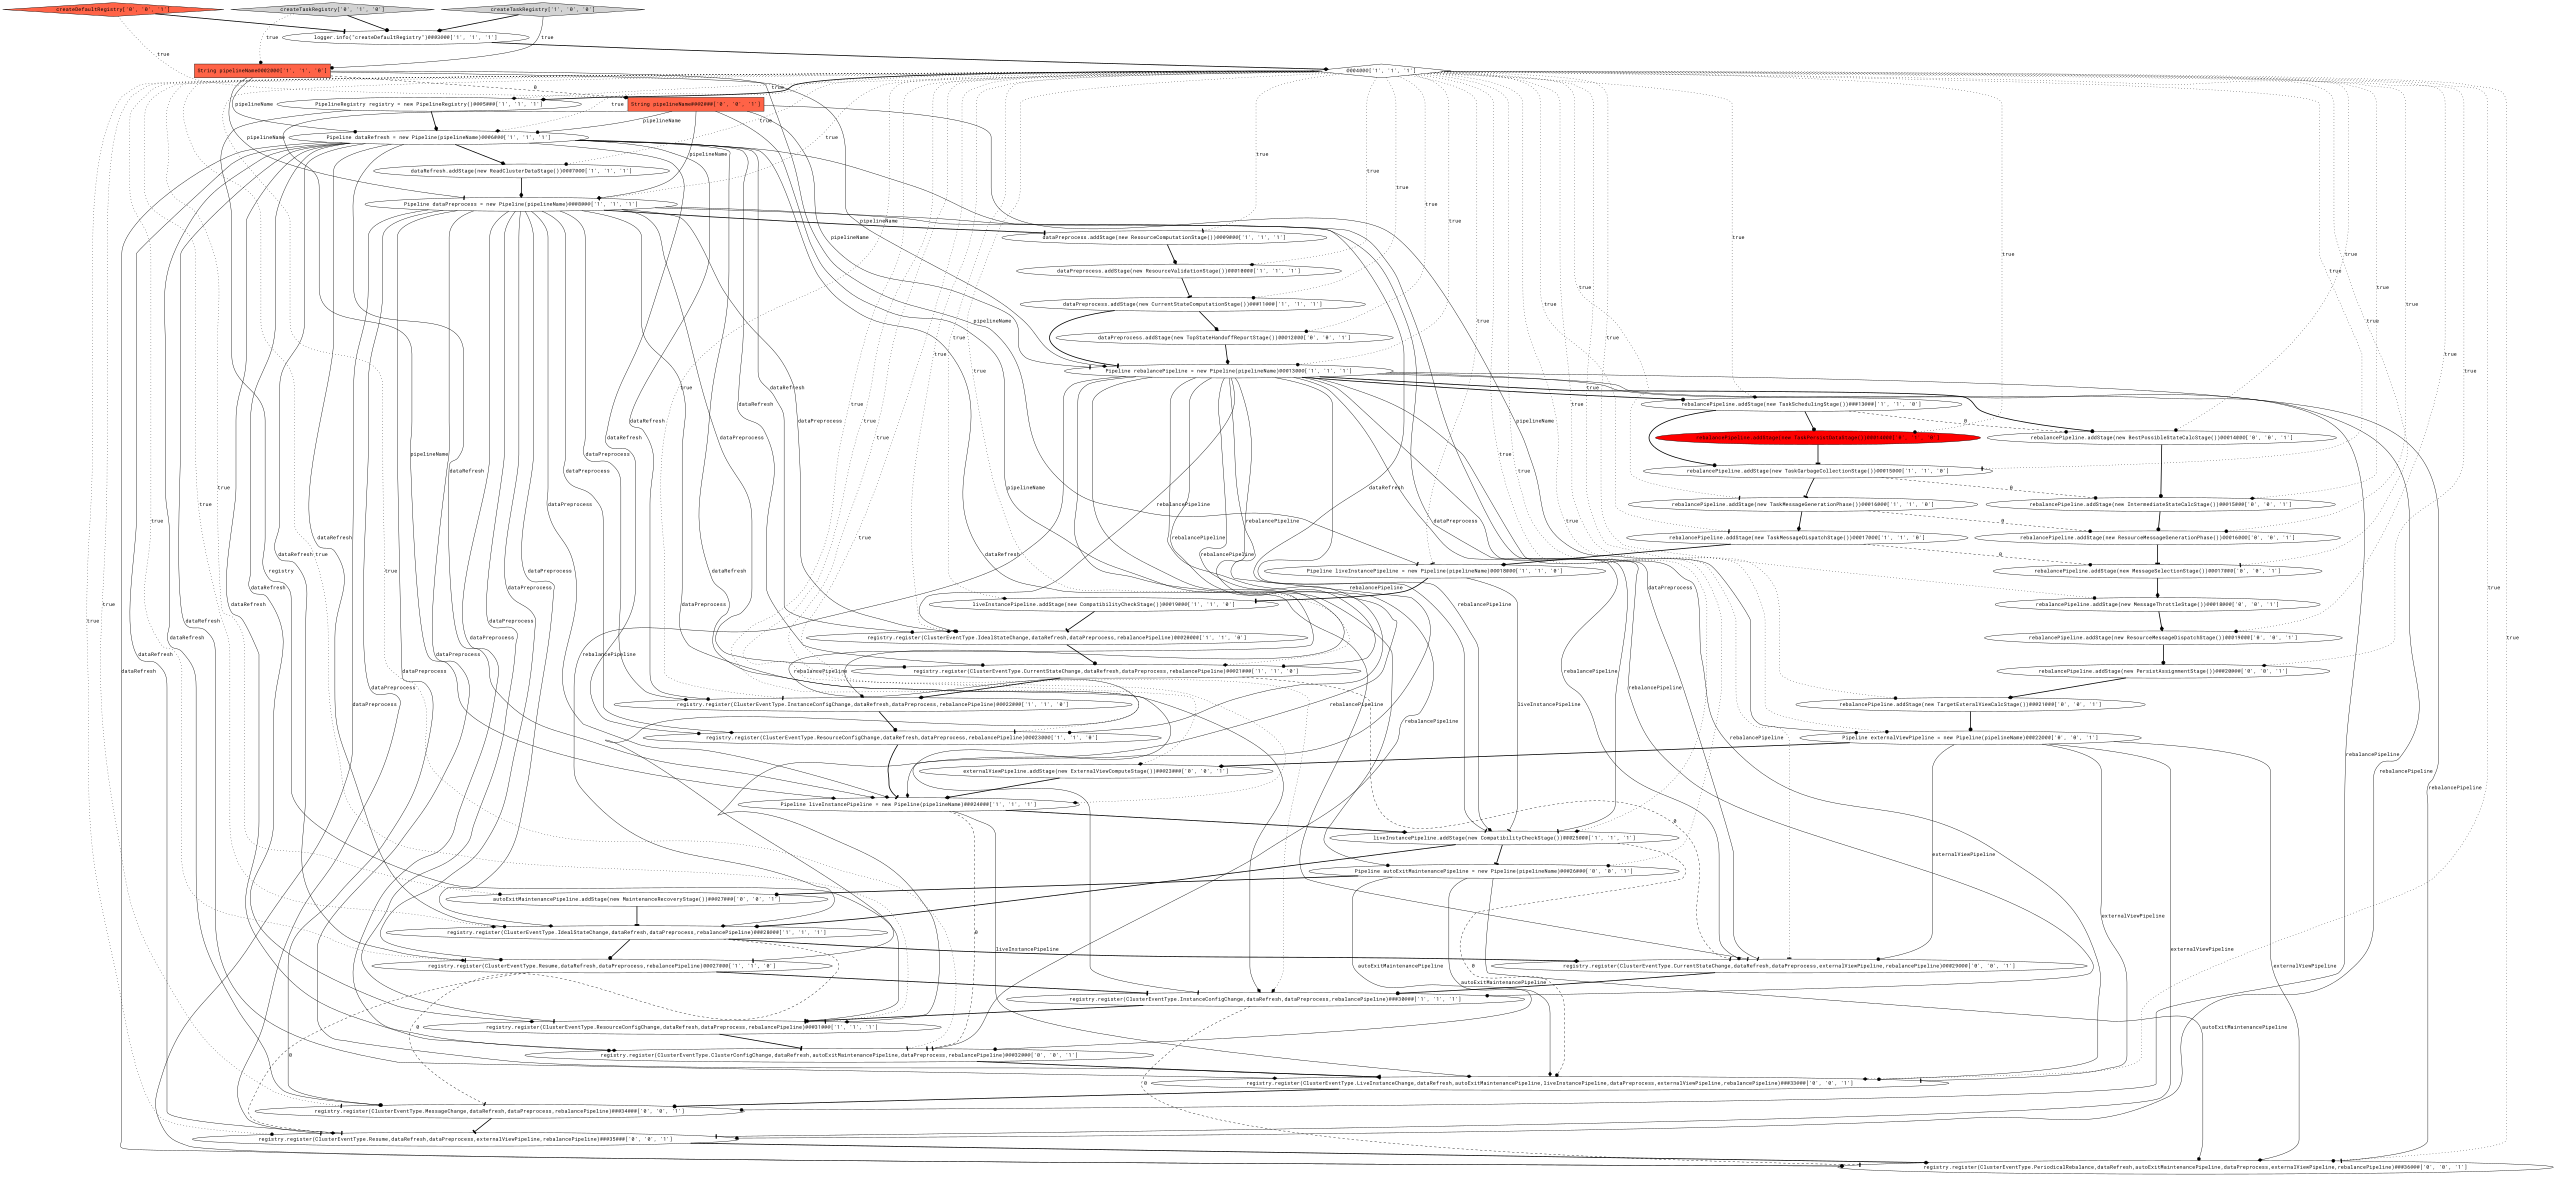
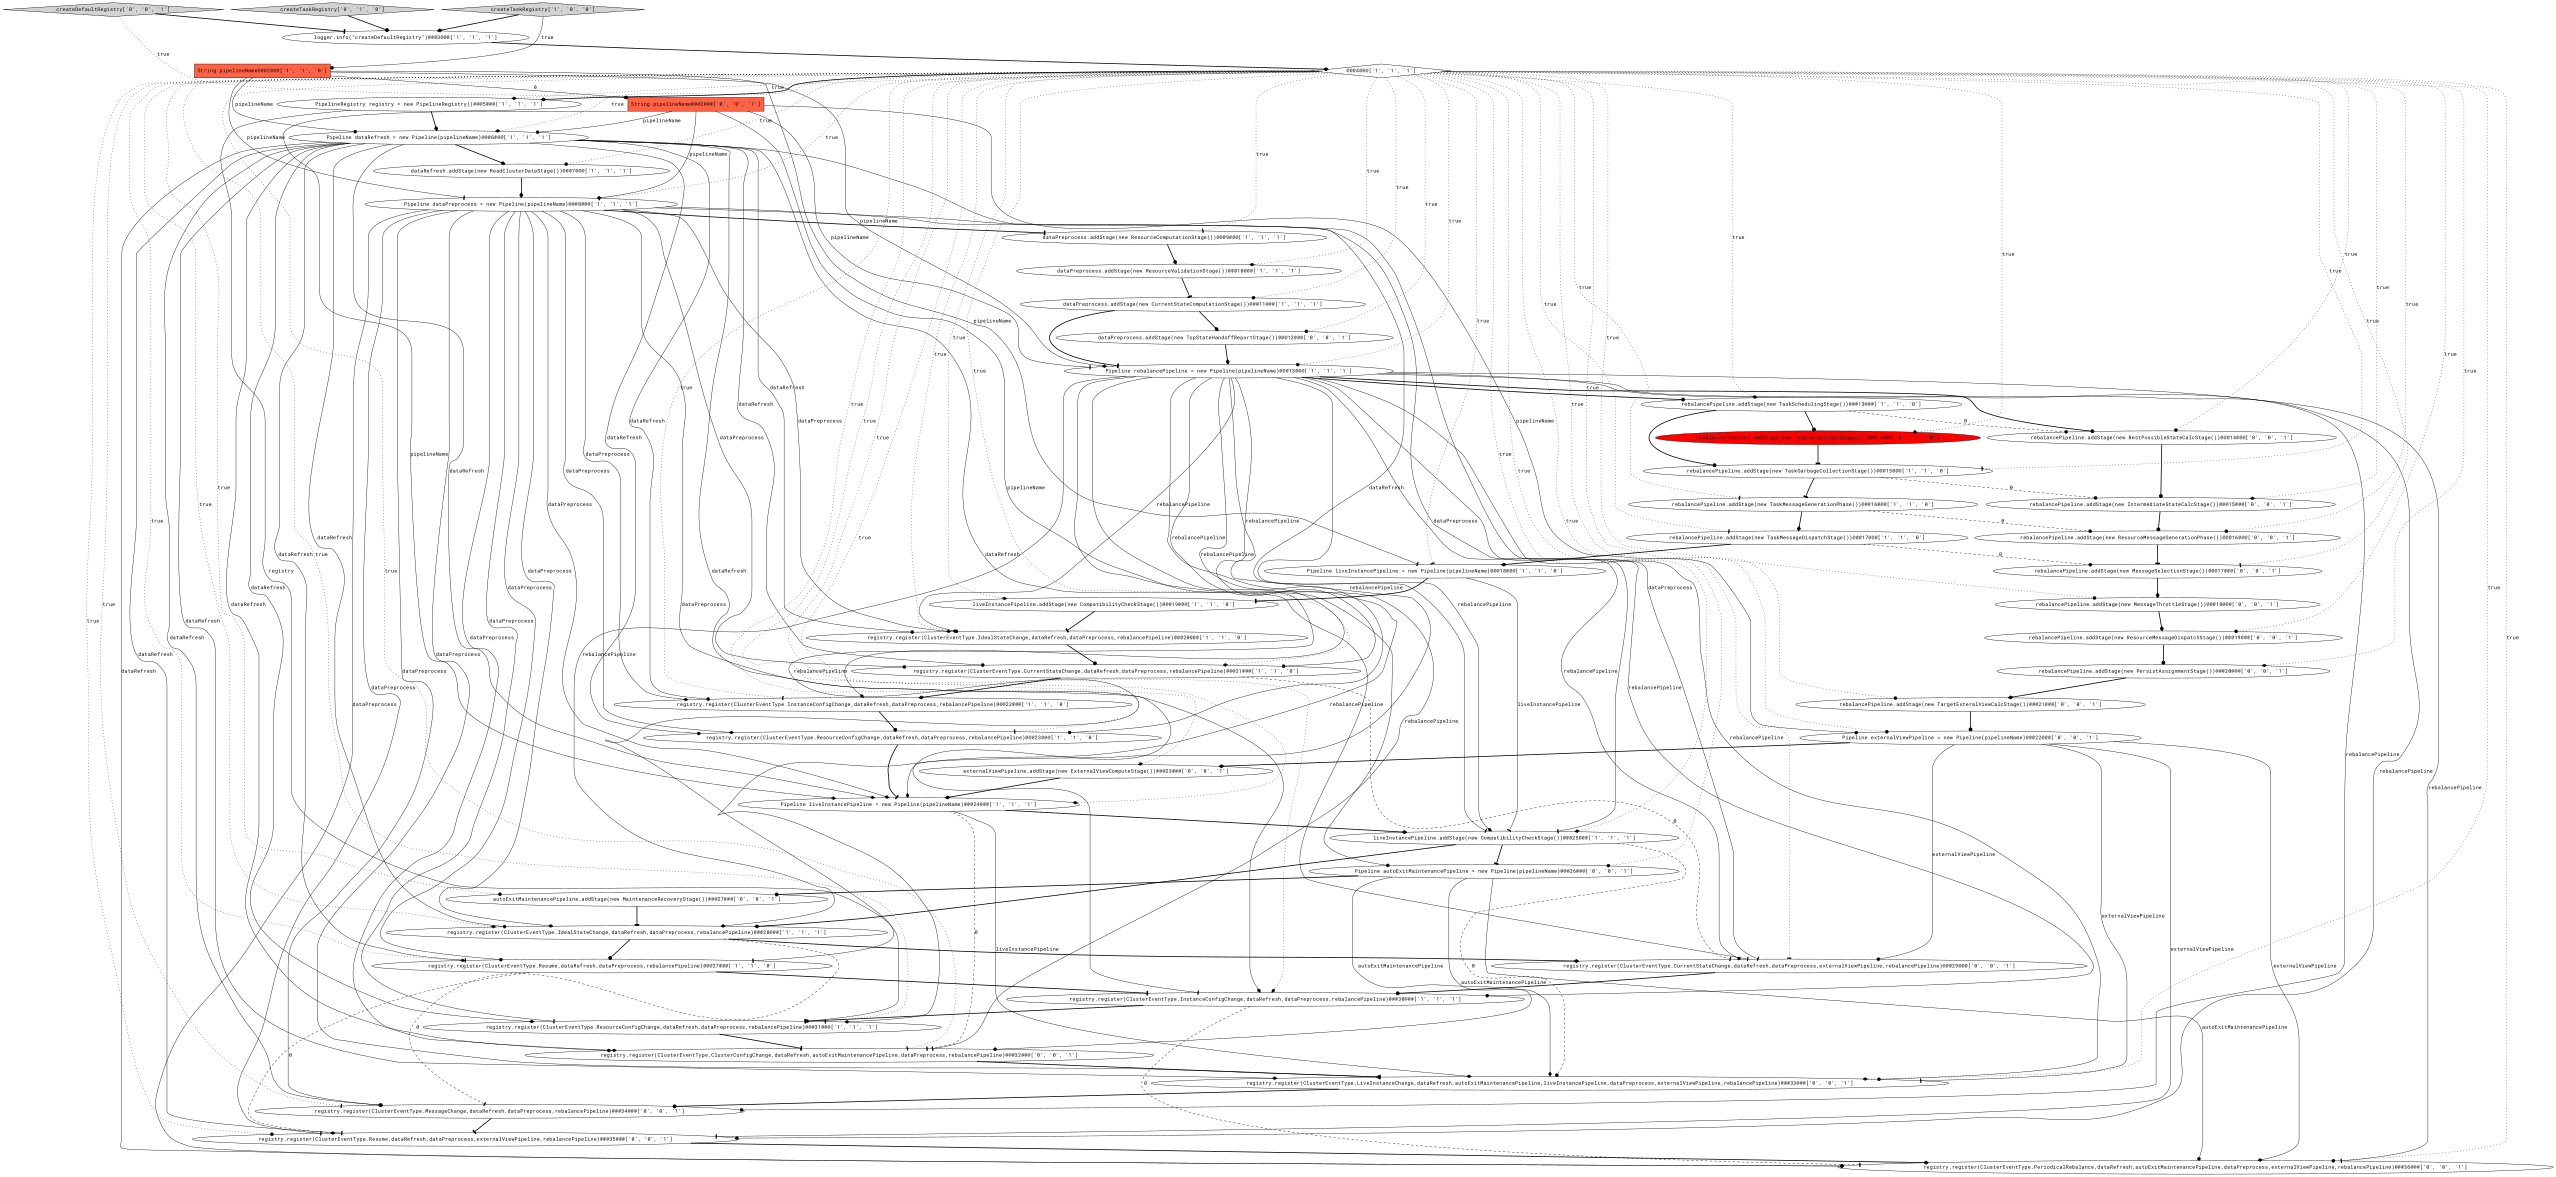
(113, 10) -> (113, 10)
(266, 30) -> none
(477, 86) -> (477, 86)
